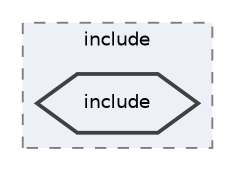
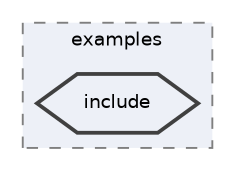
(118, 41) -> (118, 41)
